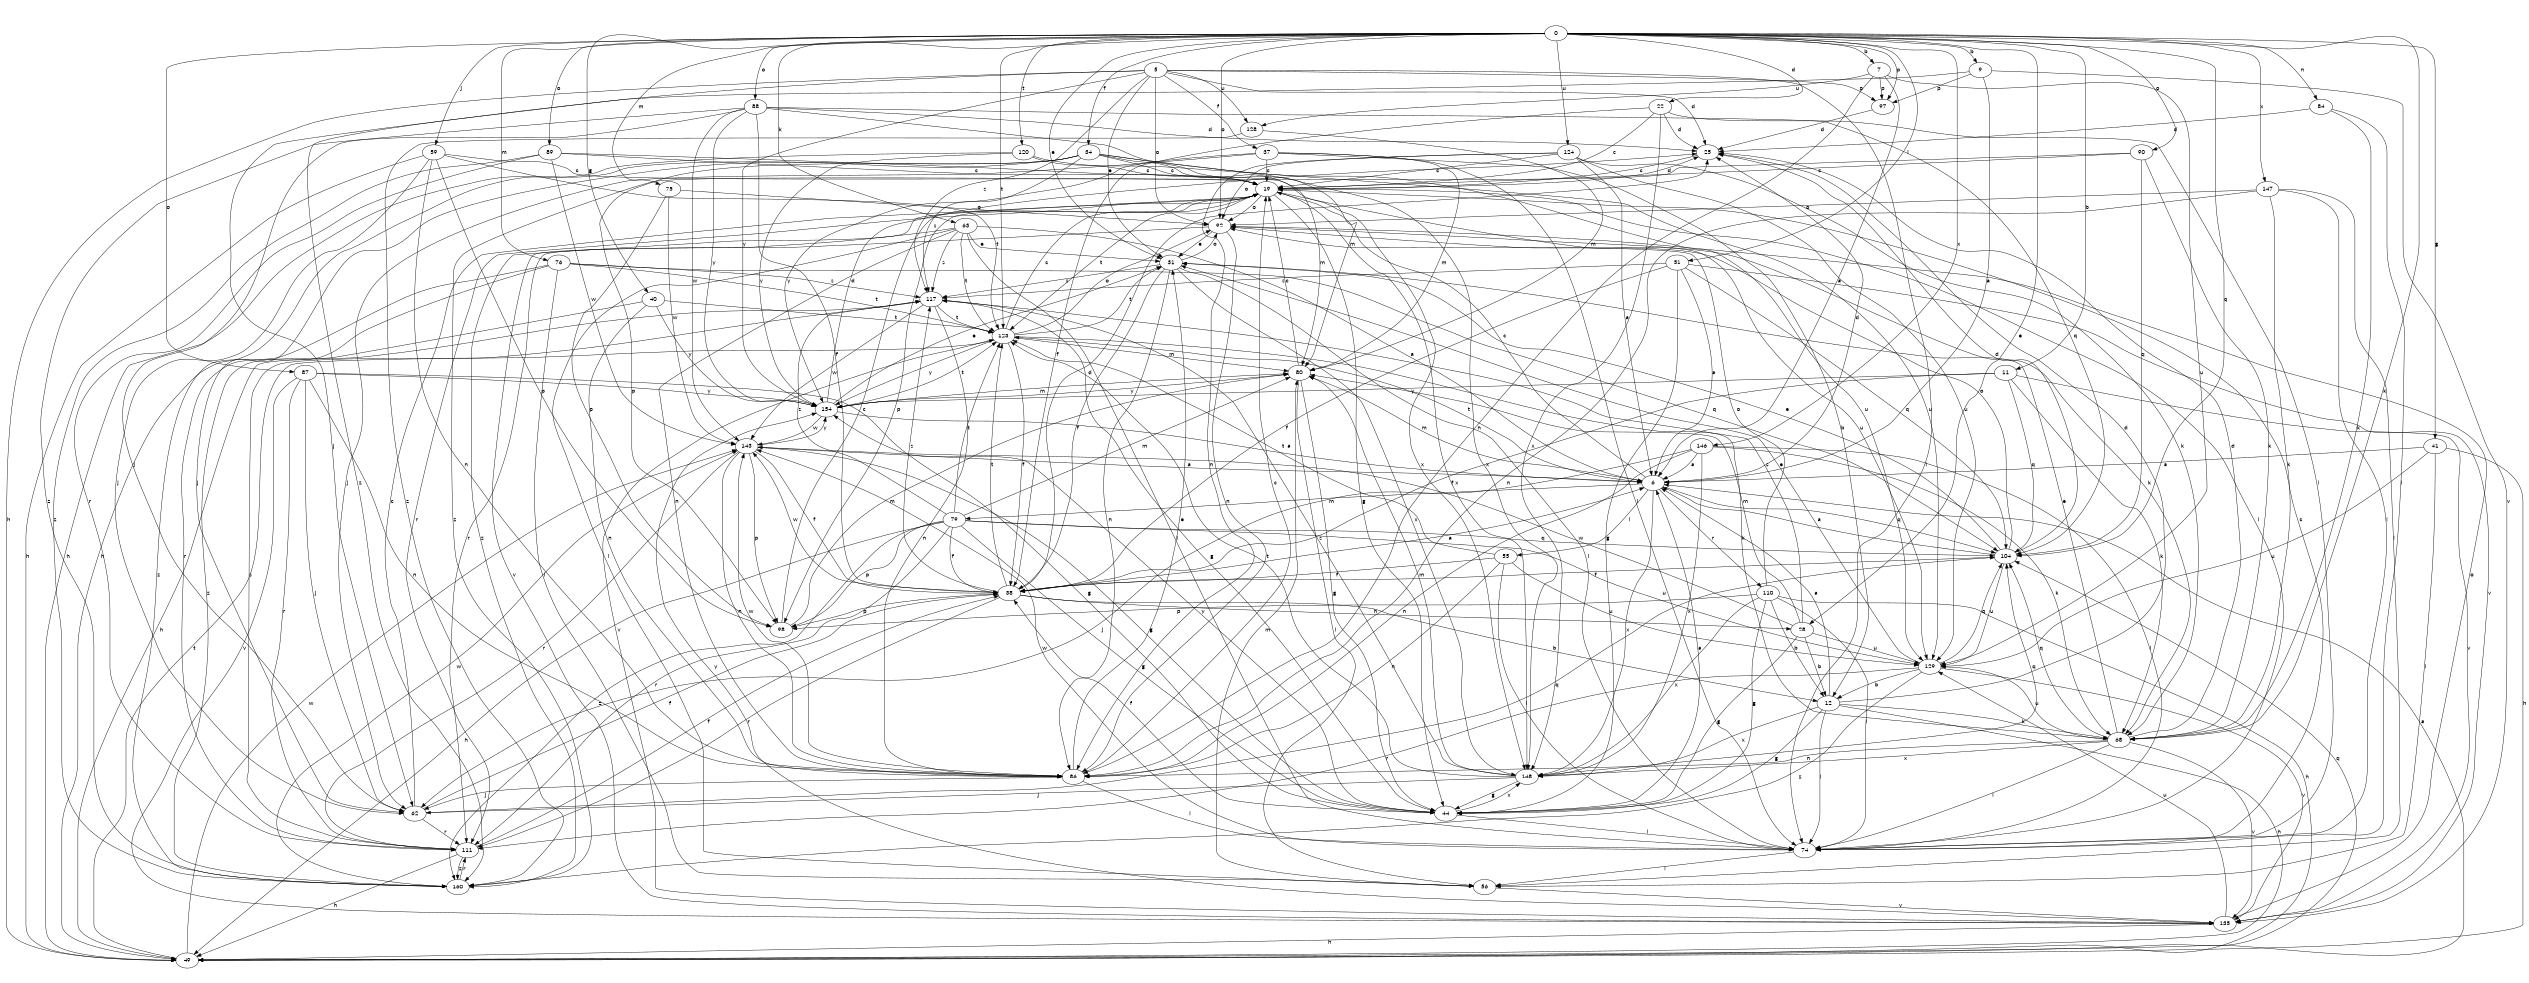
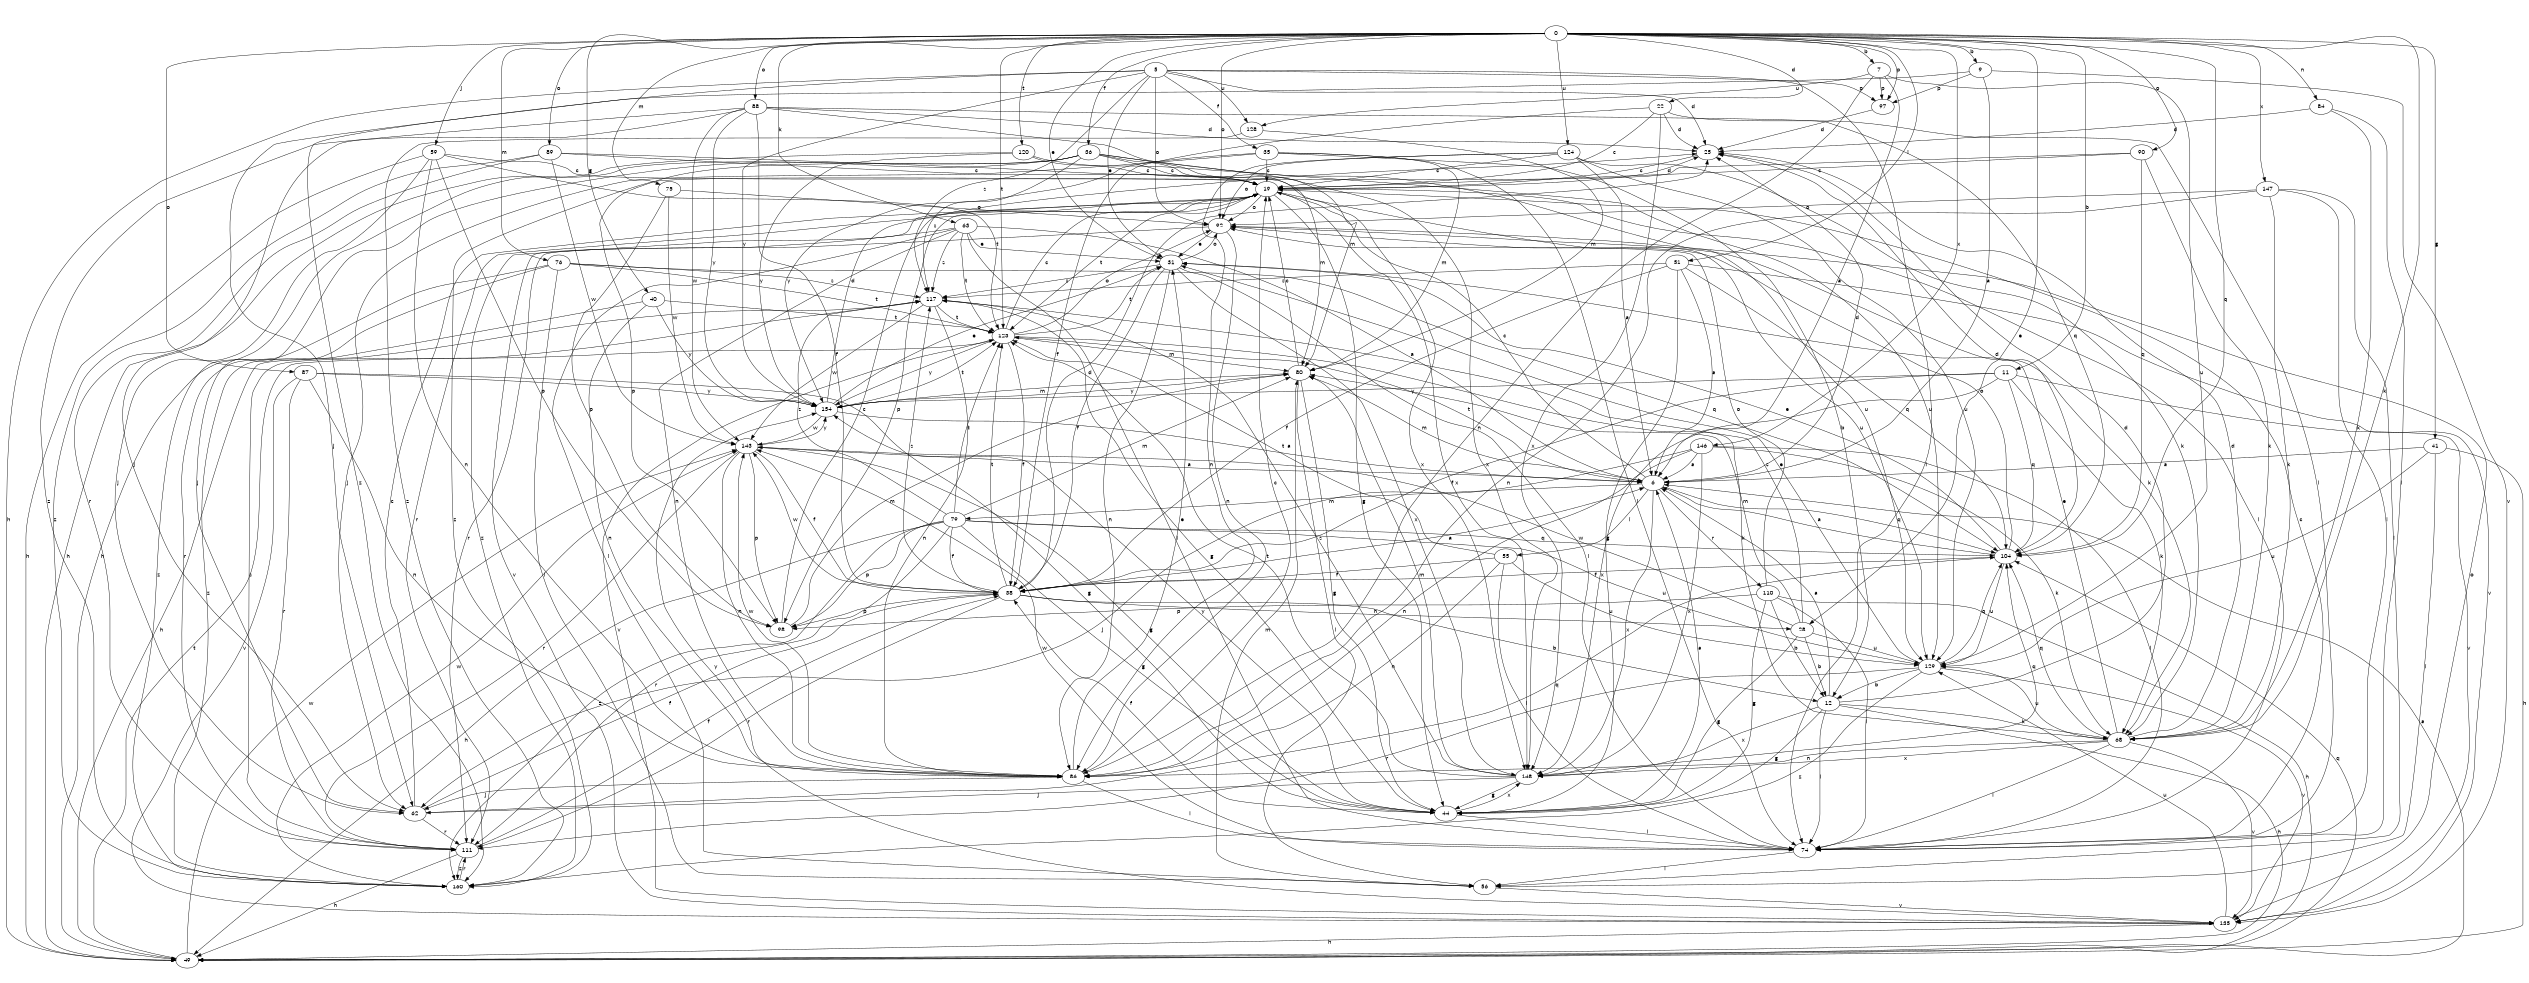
(1089, 152) -> (1089, 152)
(1267, 152) -> (1267, 152)
(316, 607) -> none
(1660, 700) -> (1660, 454)
